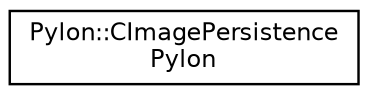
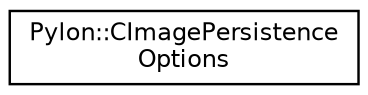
(184, 48) -> (184, 48)
